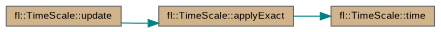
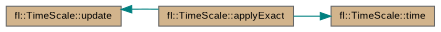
(135, 23) -> (145, 9)
